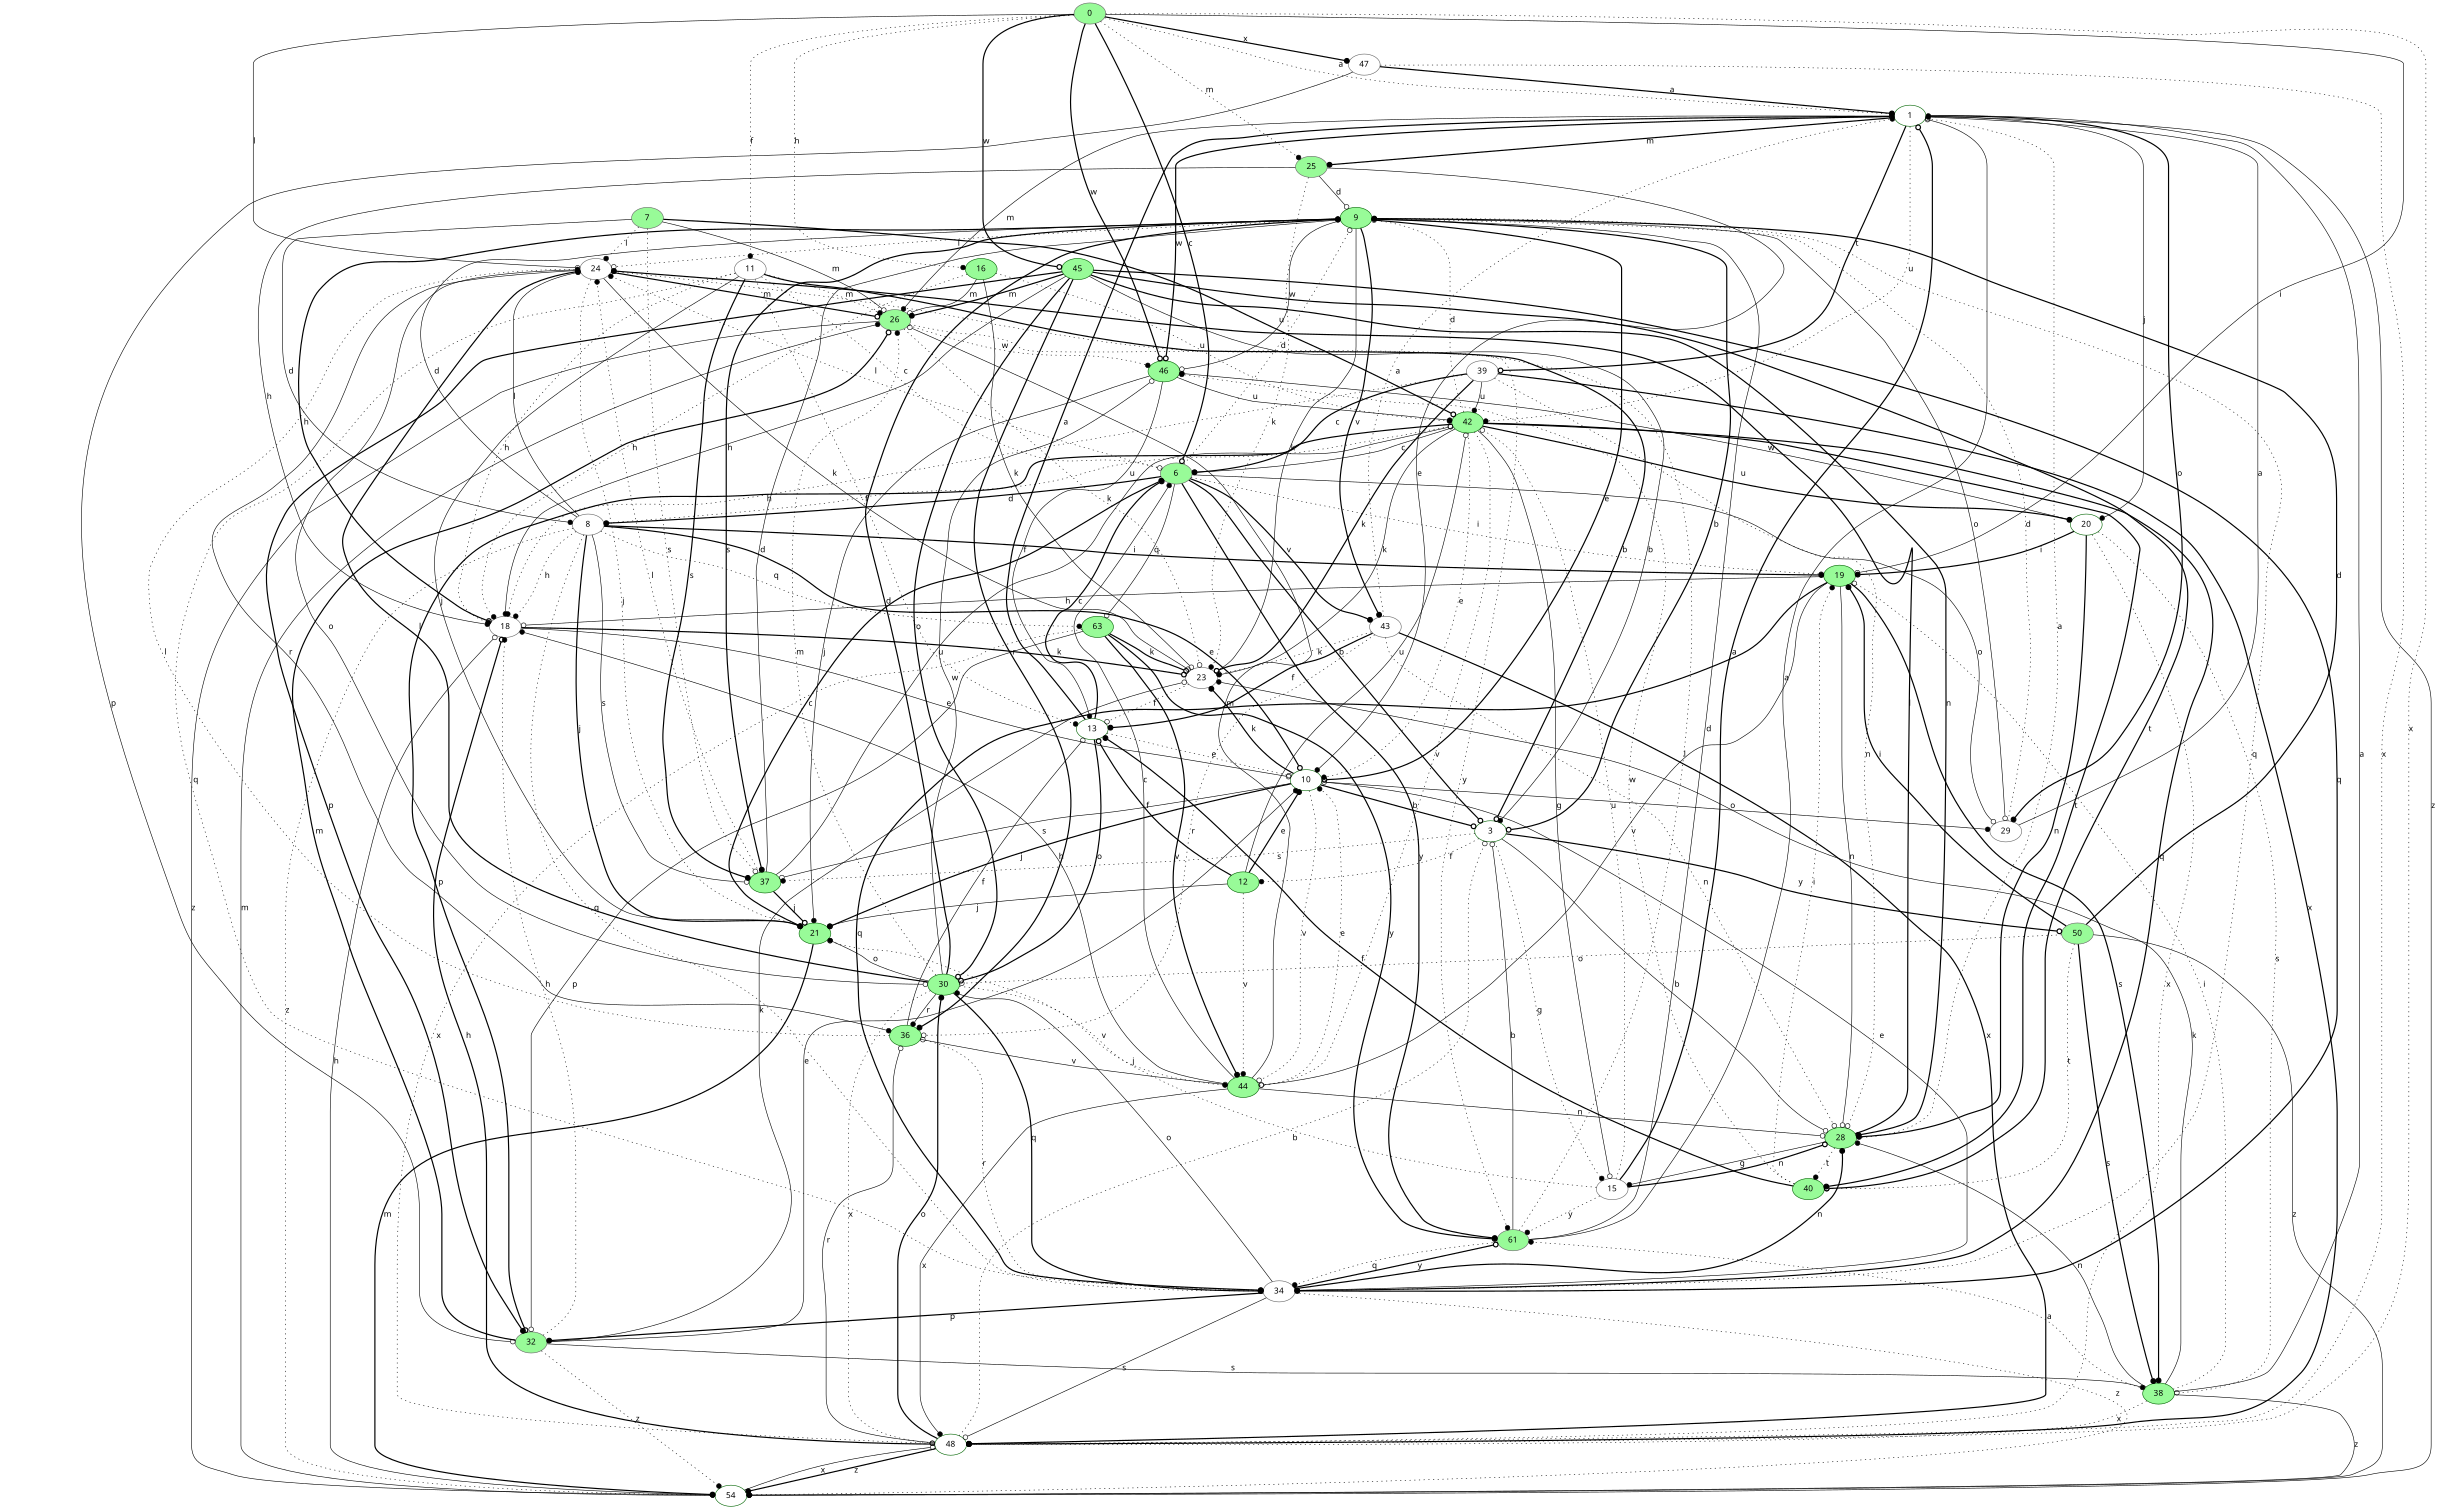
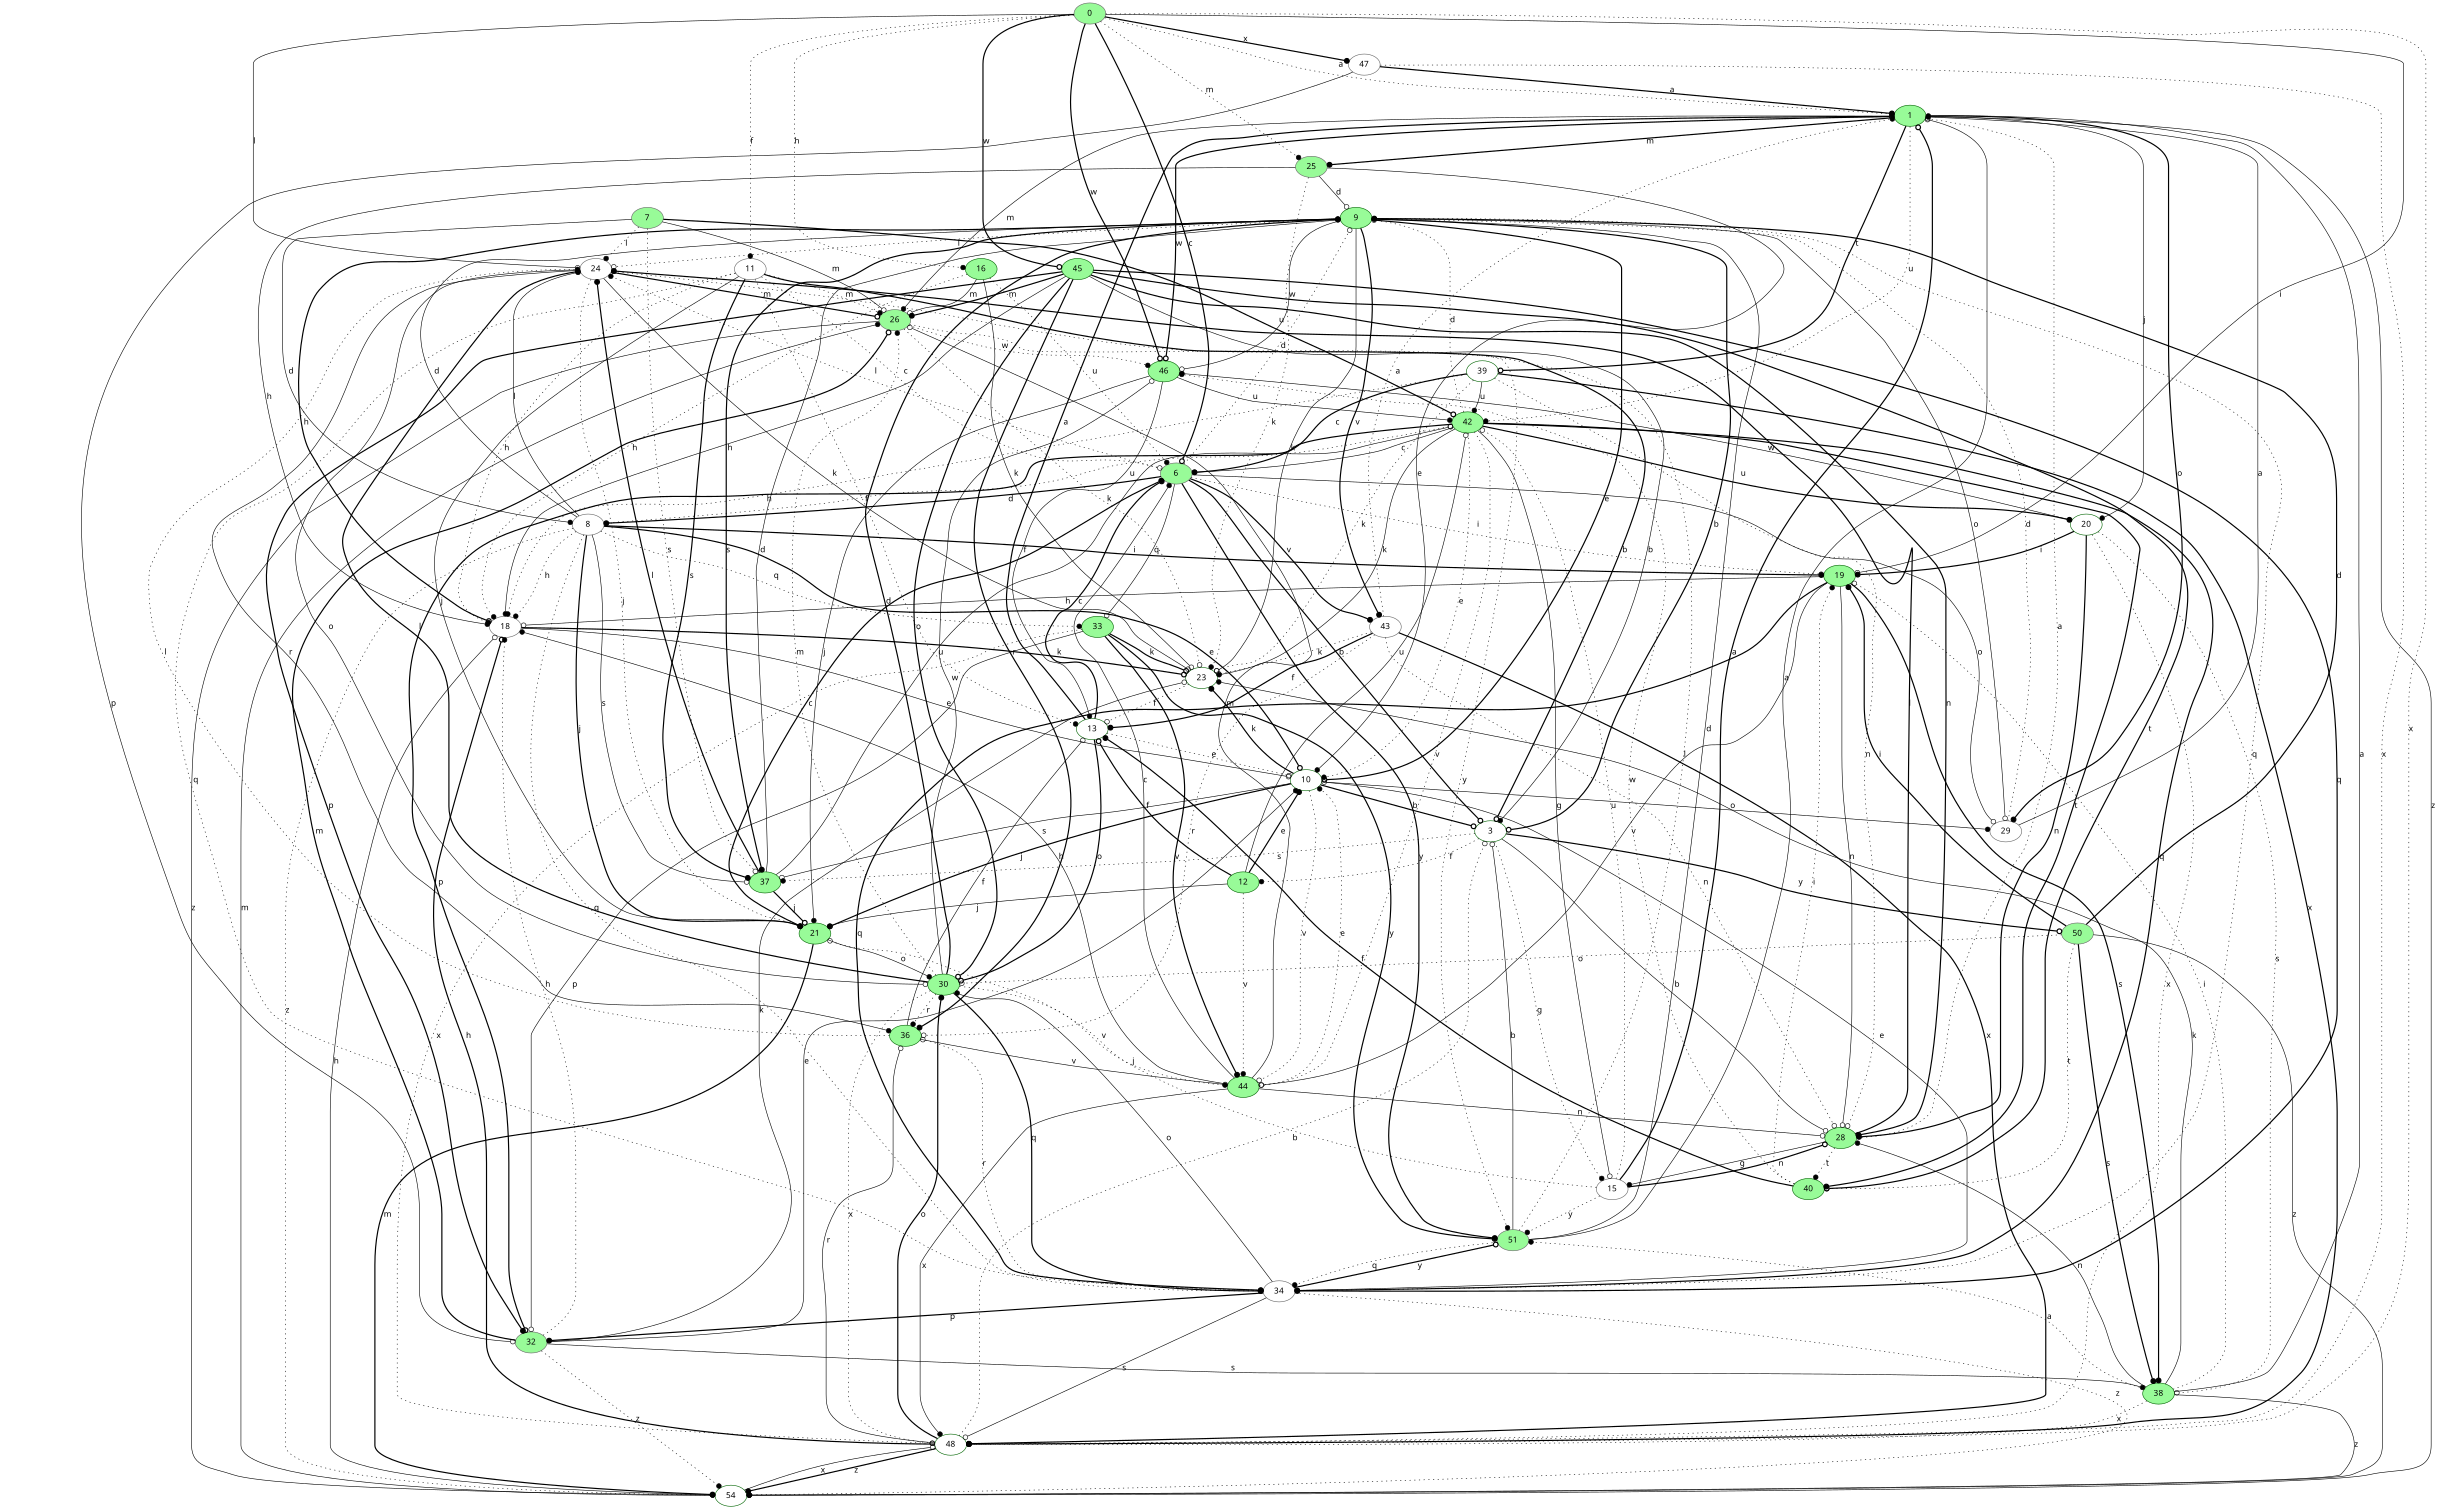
(1910, 116) -> (1910, 116)
(1229, 365) -> (1075, 362)
(1482, 371) -> (1482, 371)
(1355, 525) -> (1355, 525)
(652, 586) -> (652, 586)
(1098, 627) -> (1098, 627)
(1202, 678) -> (1202, 678)
(879, 966) -> (878, 955)
(925, 1008) -> (925, 1008)
(1513, 1240) -> (1513, 1240)
(1596, 1269) -> none
